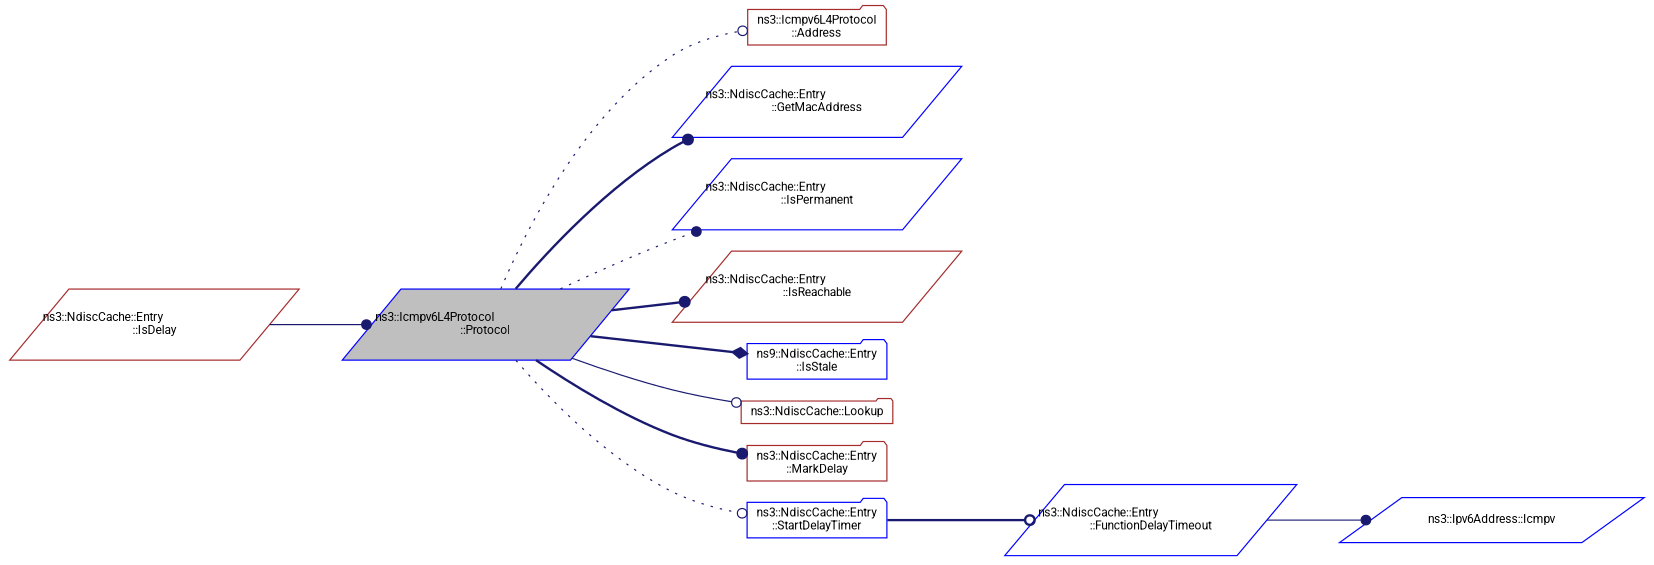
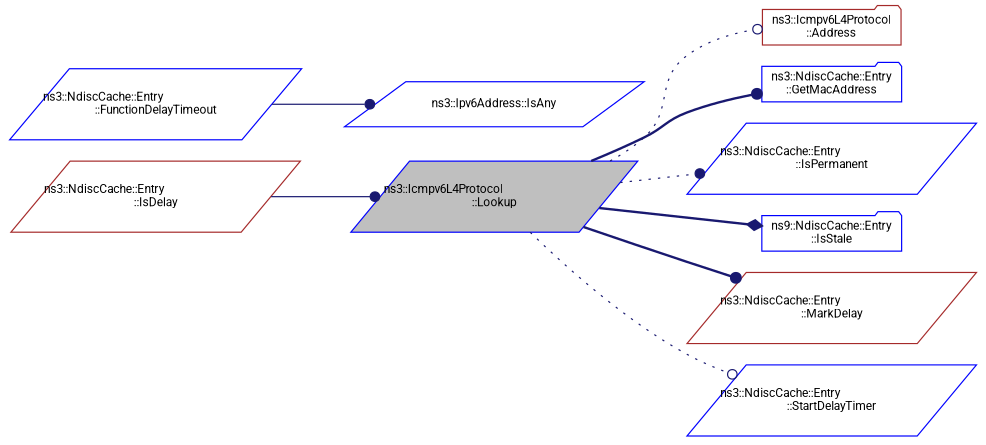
(817, 102) -> (832, 84)
(817, 287) -> none
(486, 325) -> (494, 197)
(817, 412) -> none
(817, 463) -> (832, 308)
(817, 520) -> (832, 400)
(956, 520) -> none
(1492, 520) -> (494, 104)
